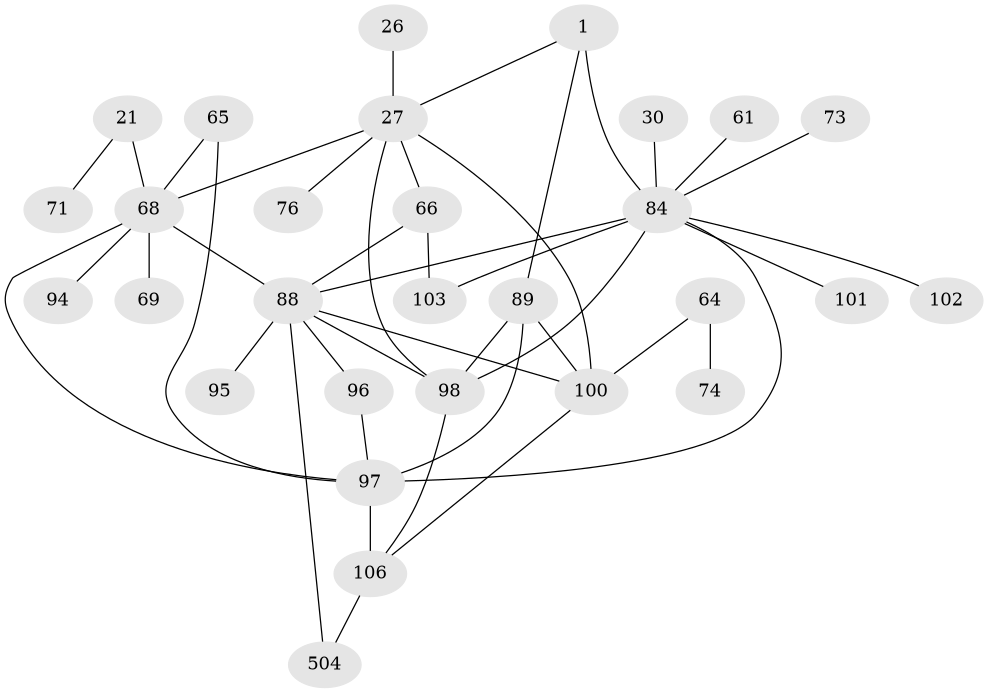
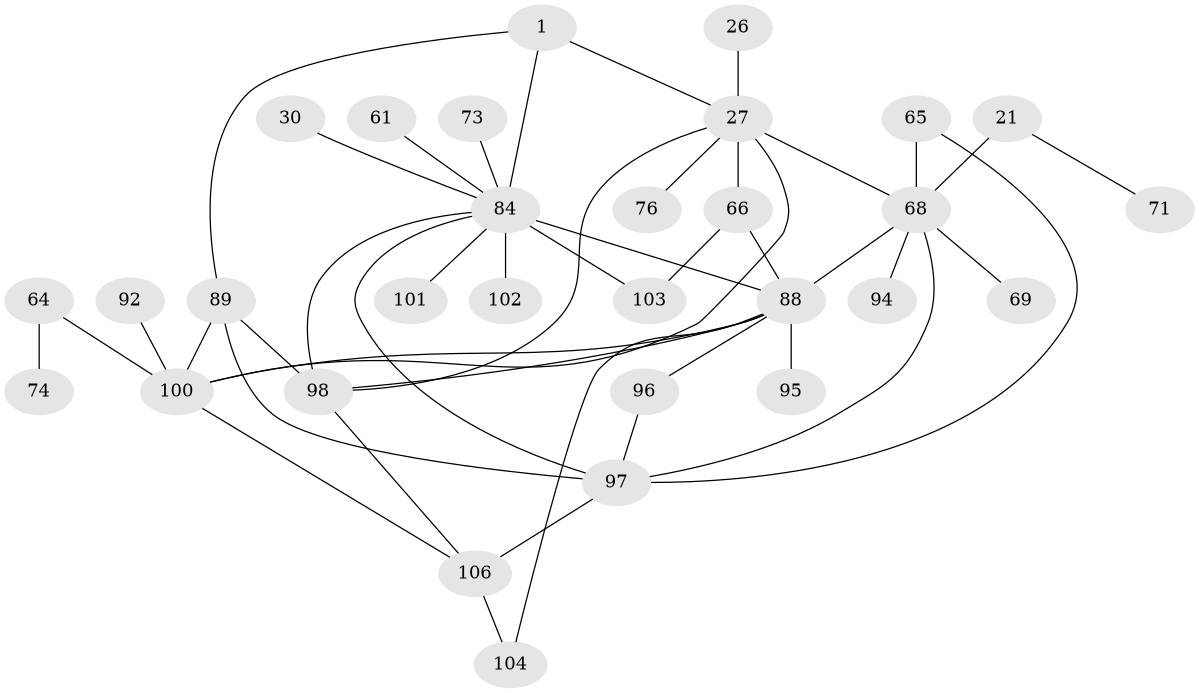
none -> (130, 301)
(325, 665) -> (511, 665)
